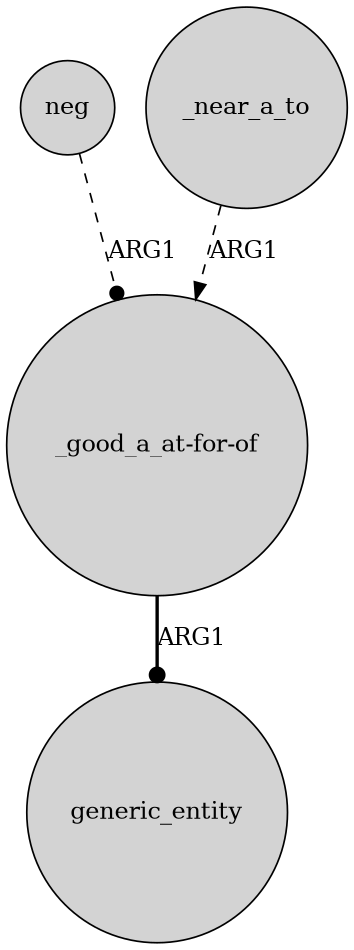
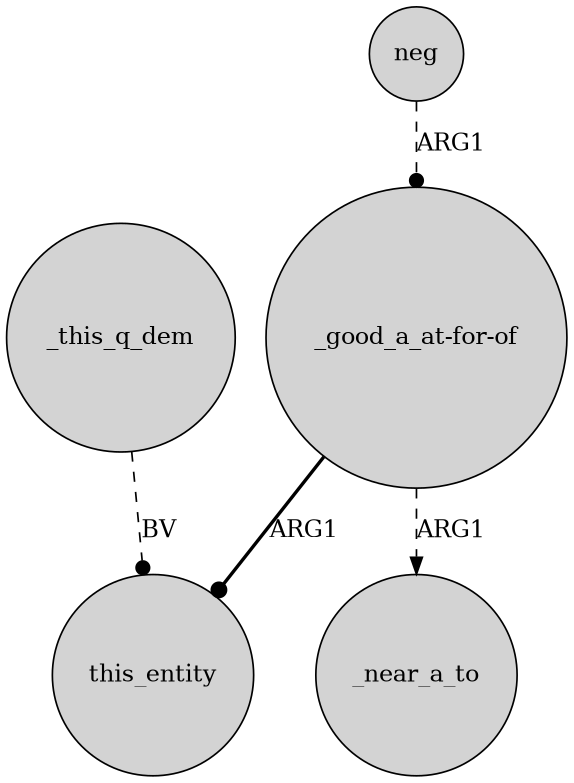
(210, 244) -> (416, 523)
none -> (121, 338)
(157, 812) -> (153, 675)
